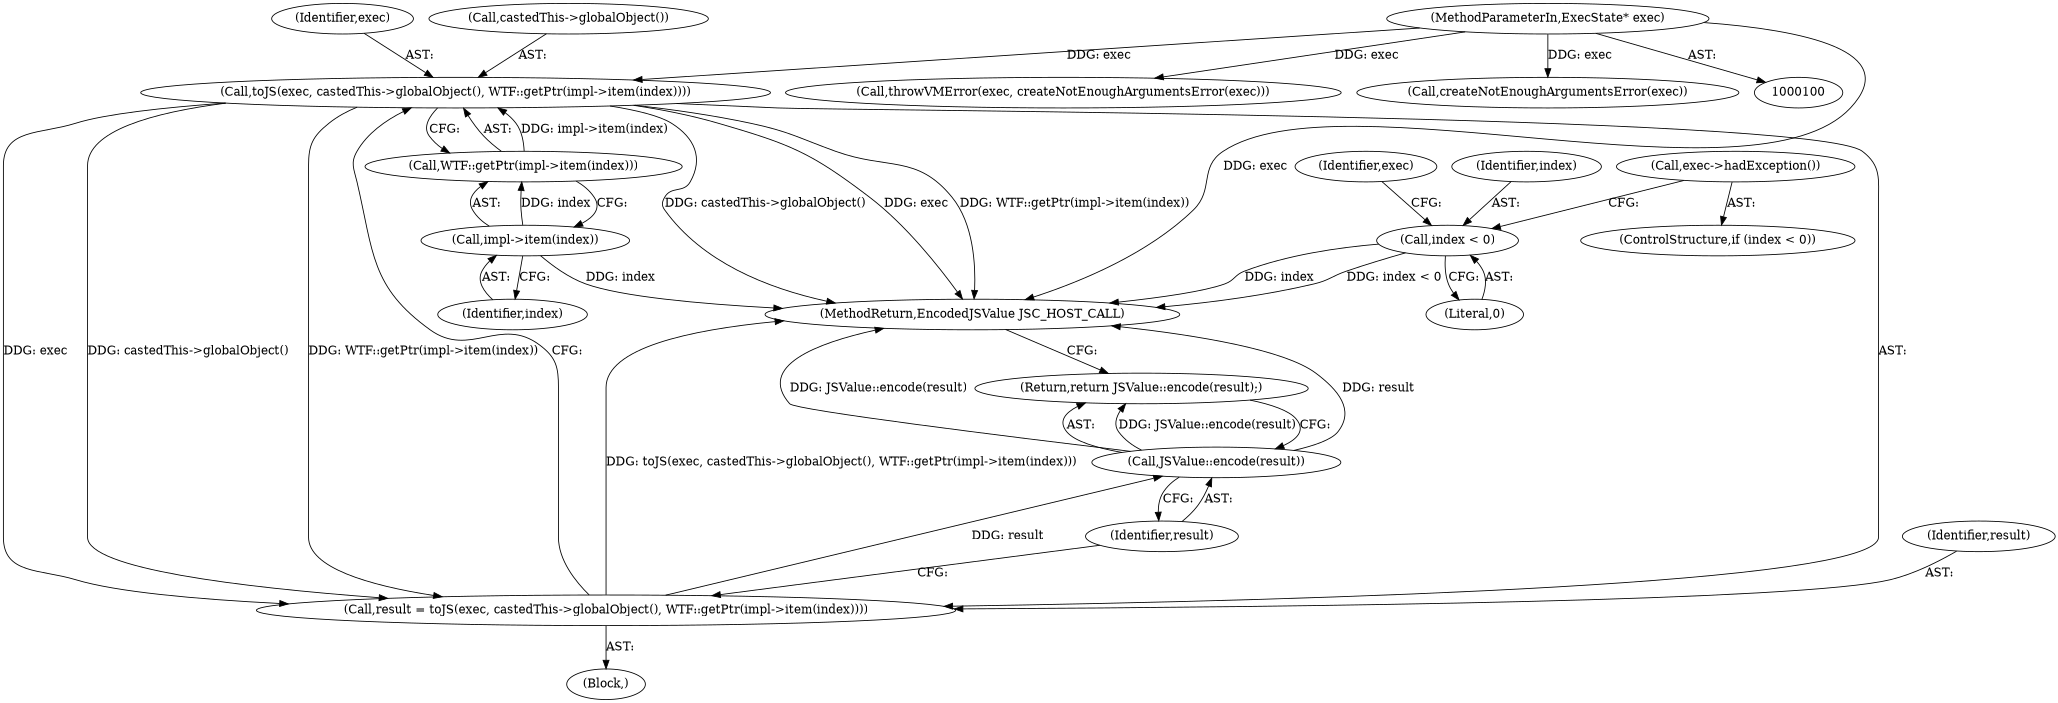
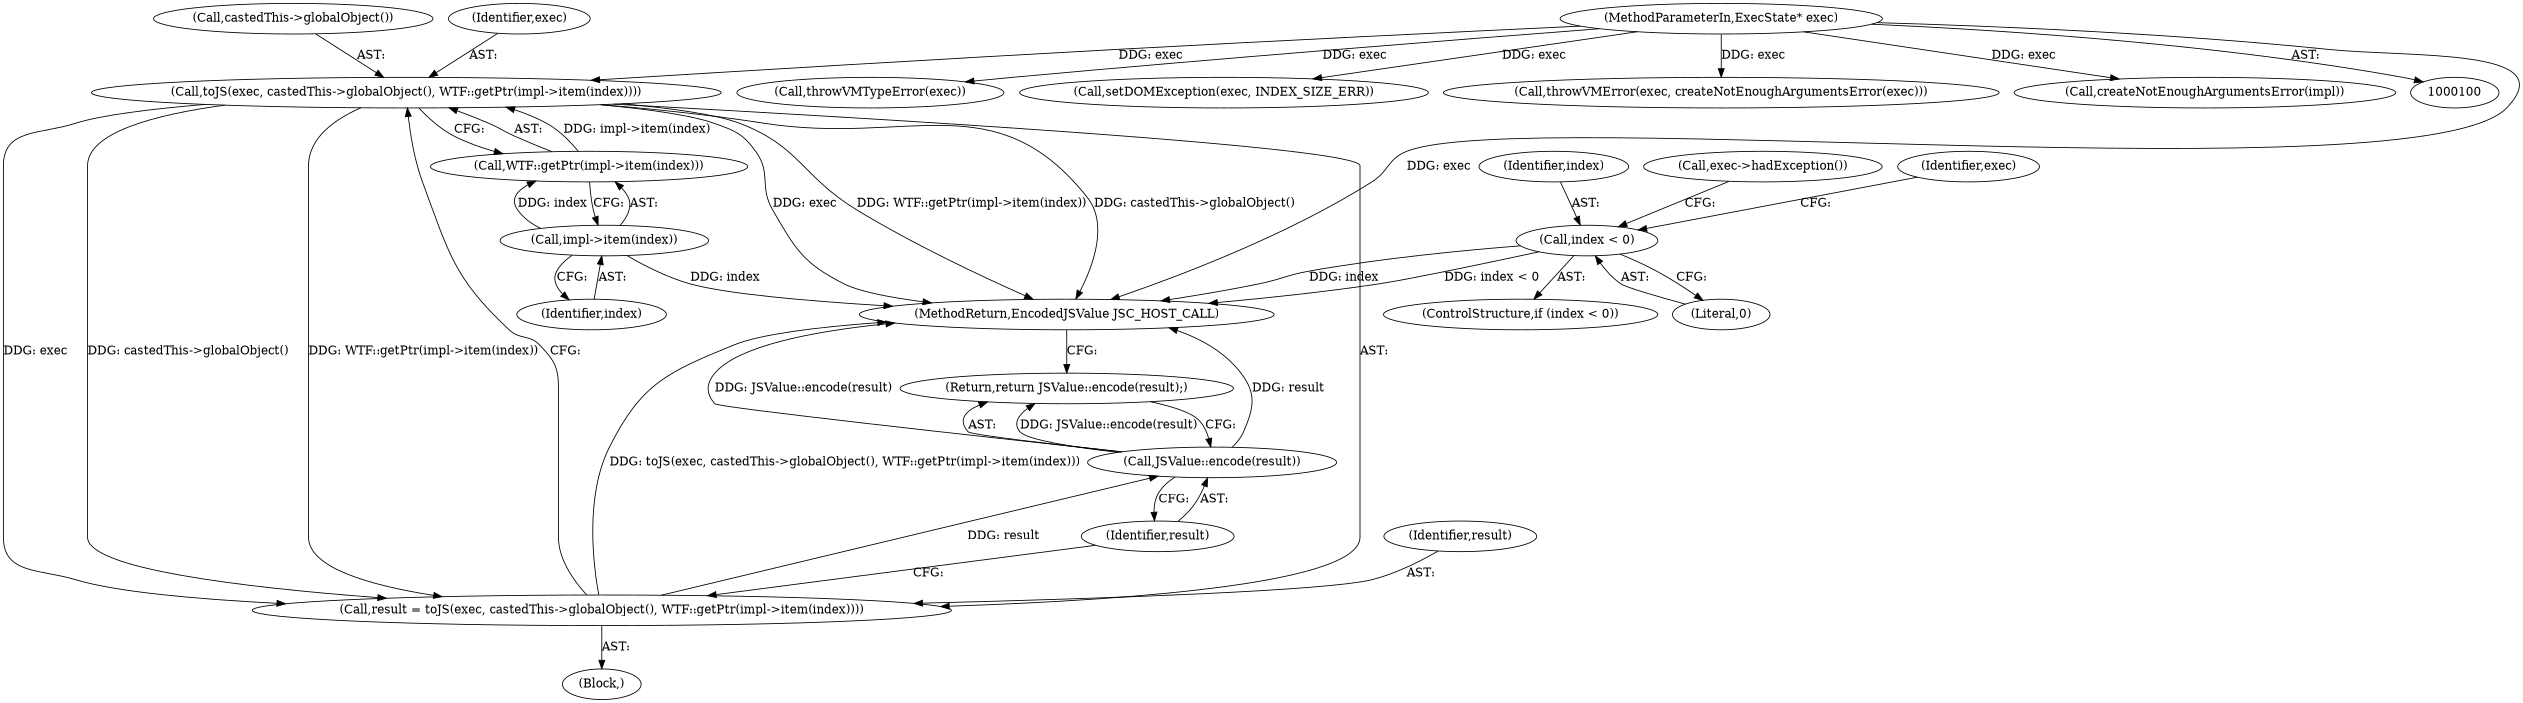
none -> (870, 93)
none -> (1224, 93)
(1548, 93) -> (2205, 93)
(1728, 199) -> (1557, 274)
